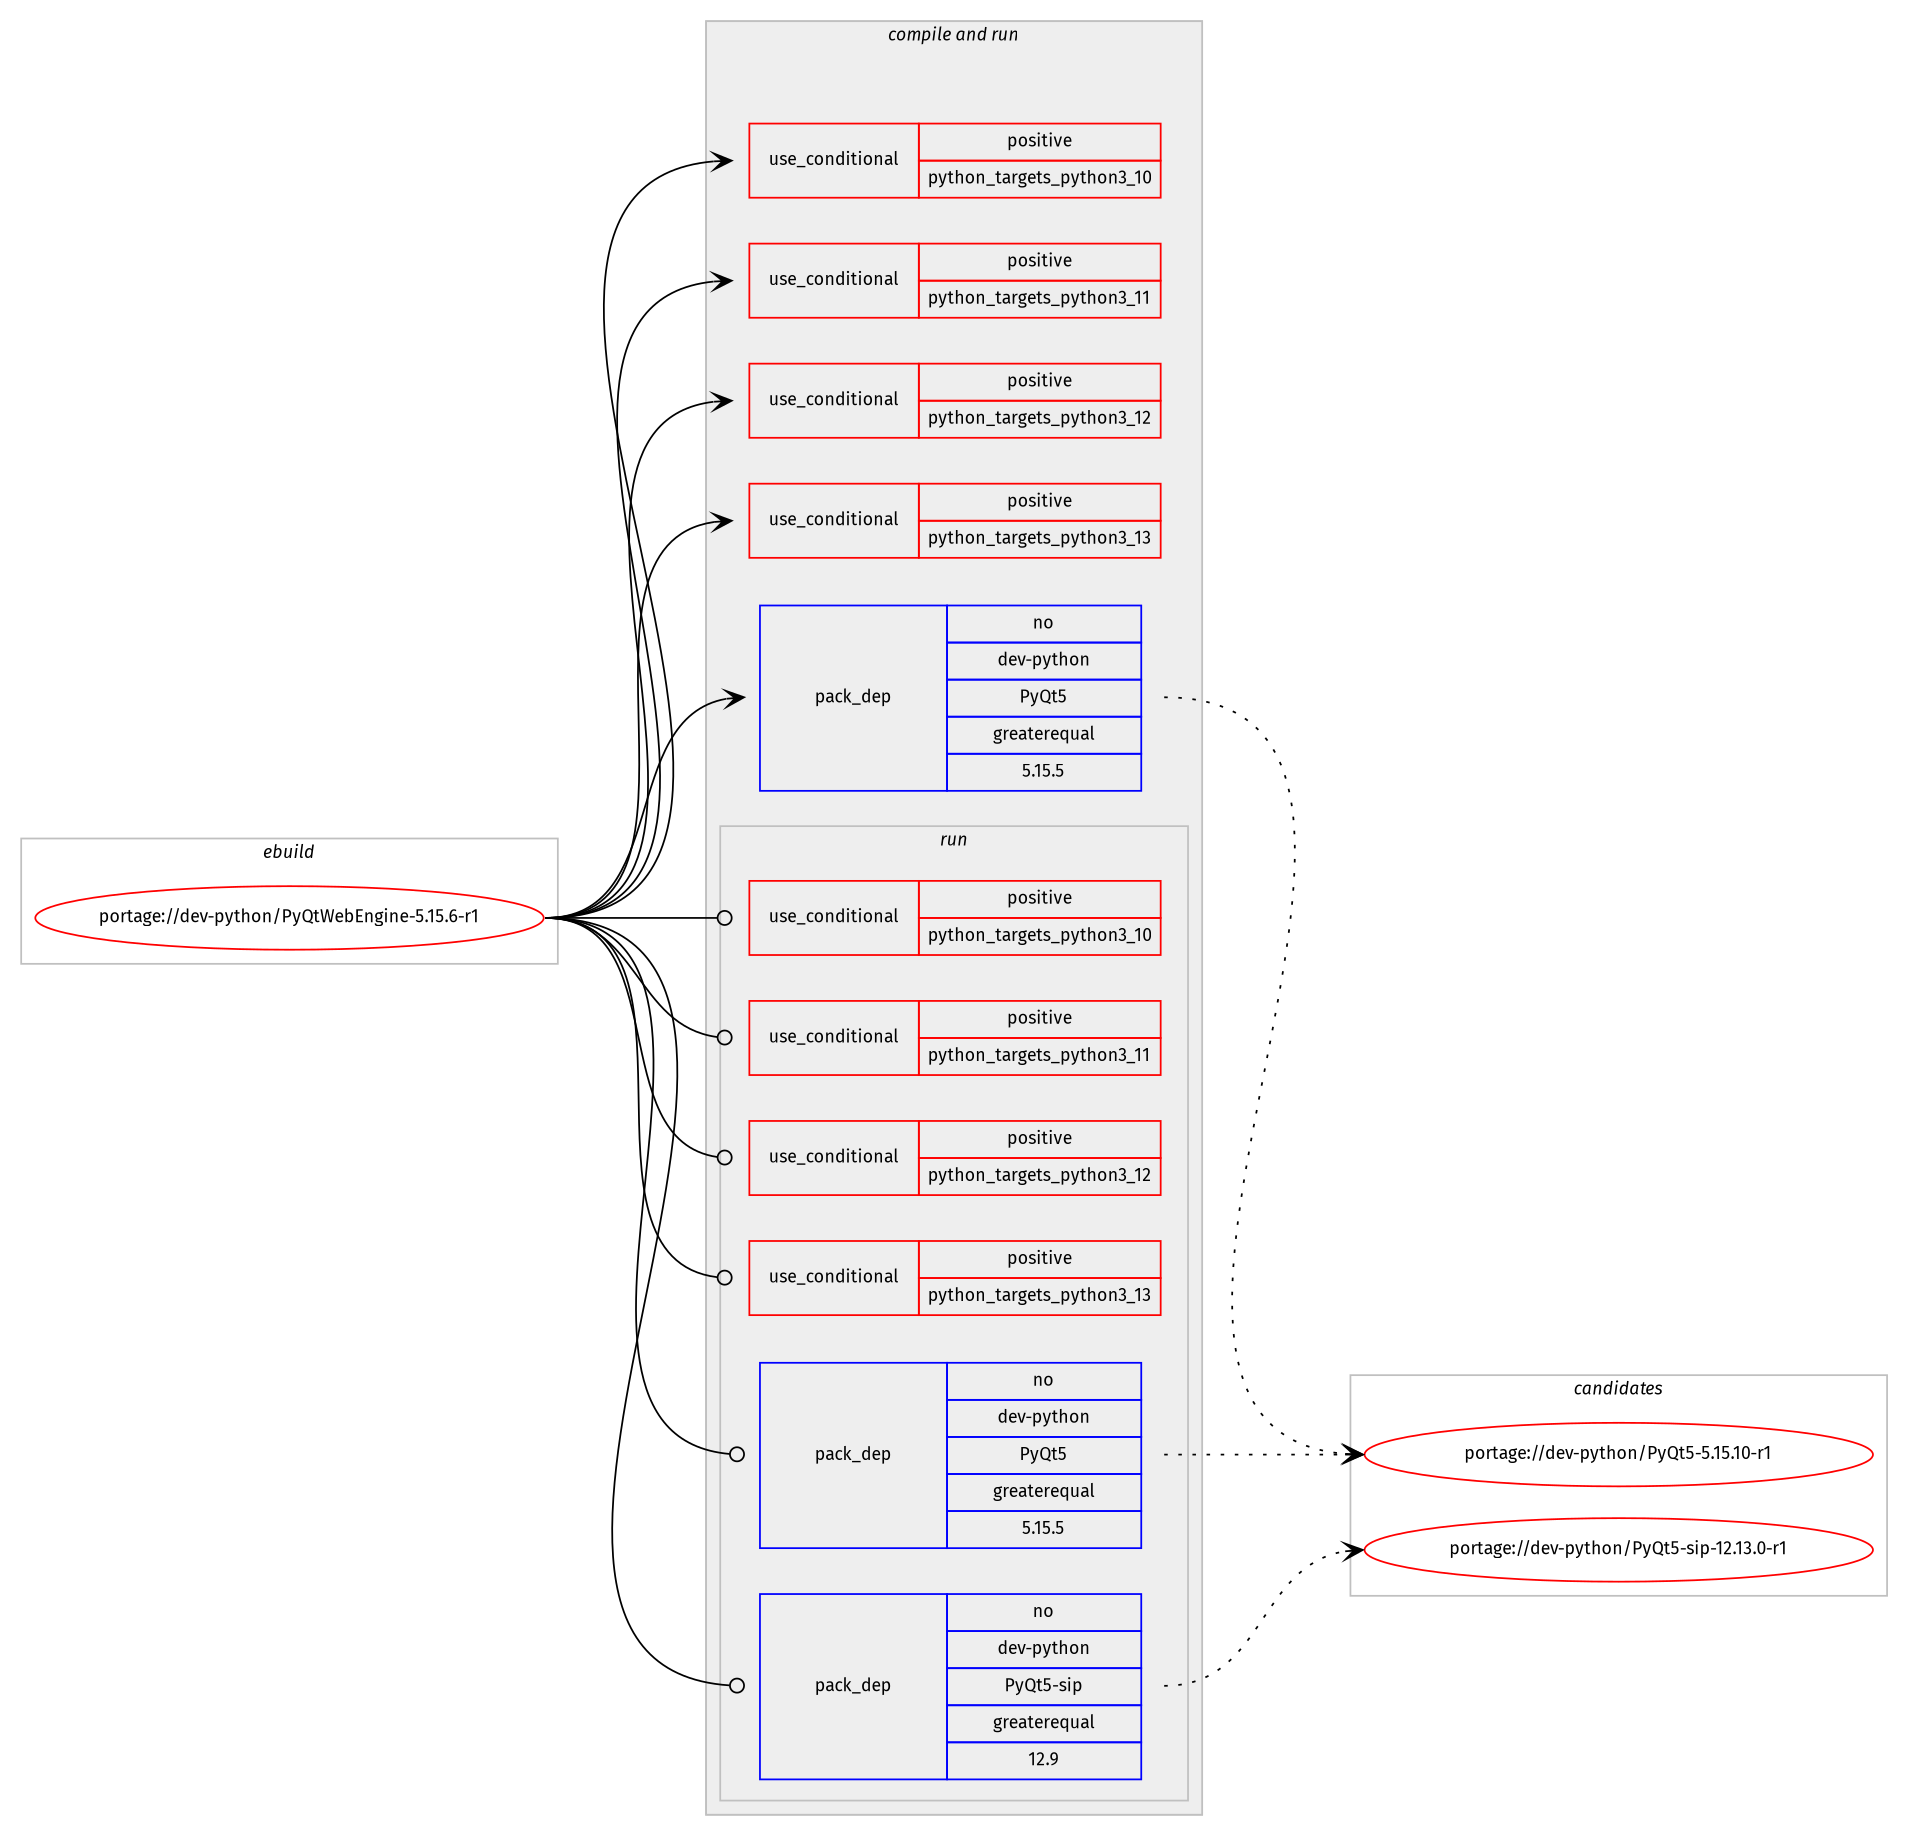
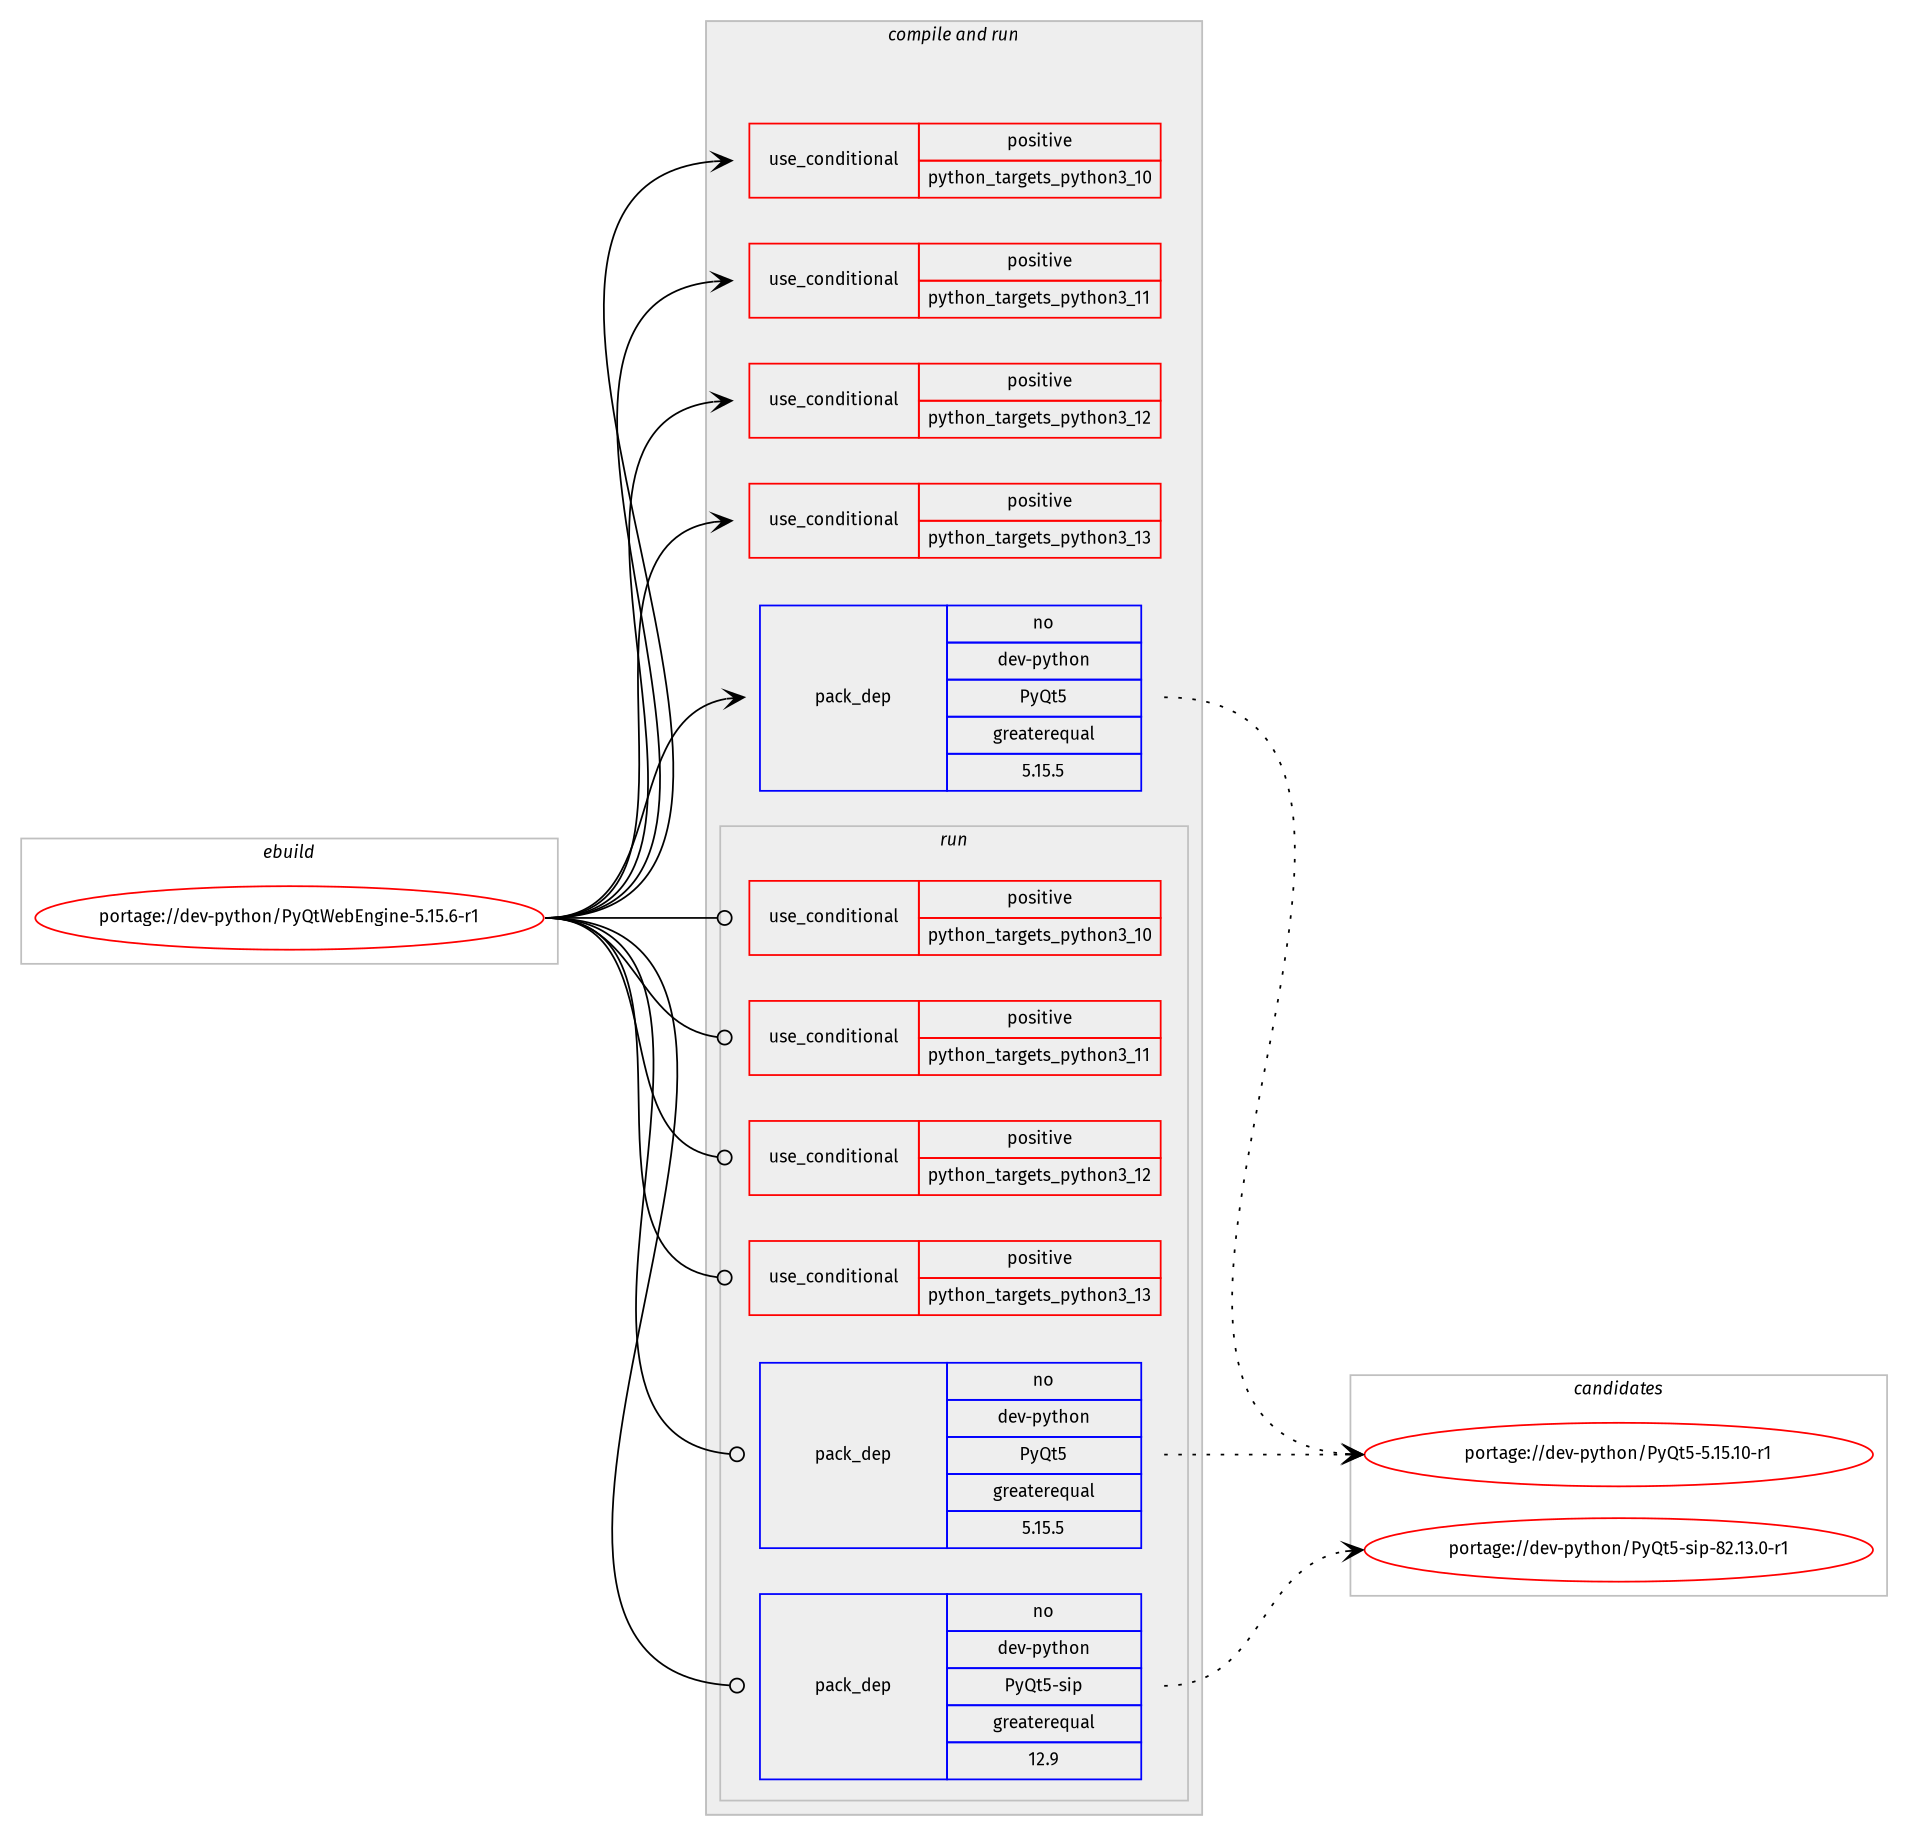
(1619, 1550) -> (1619, 1550)
